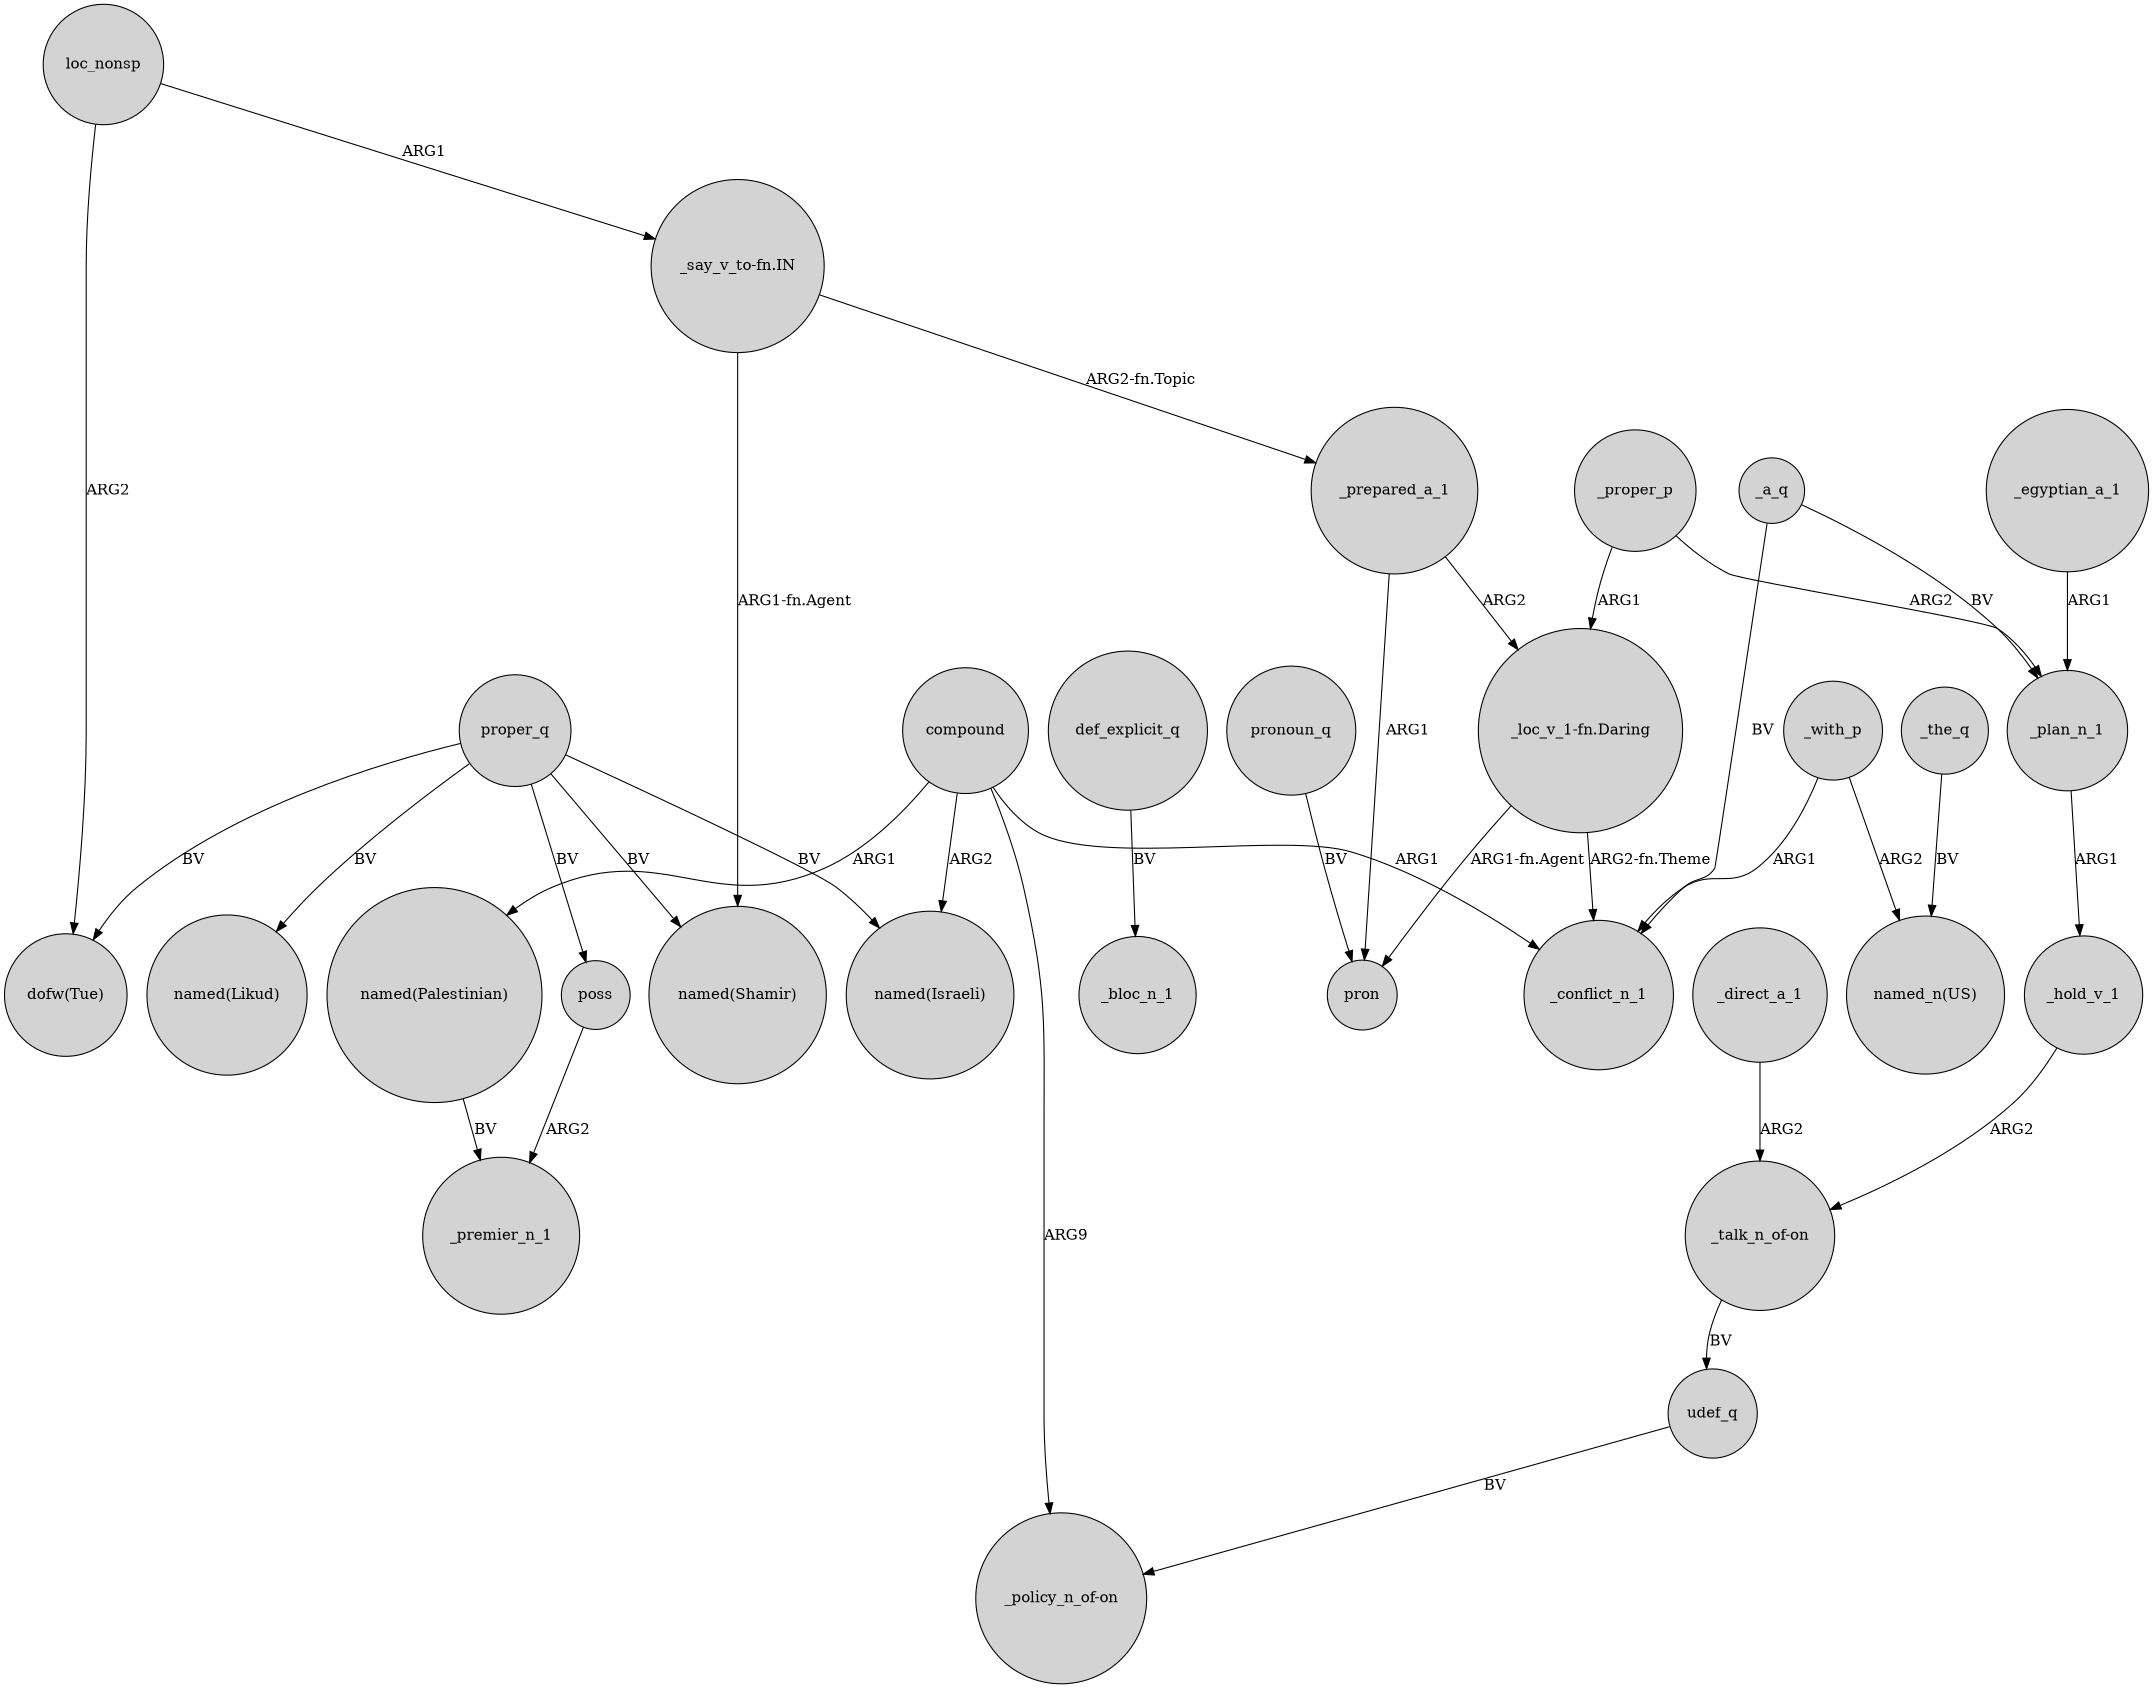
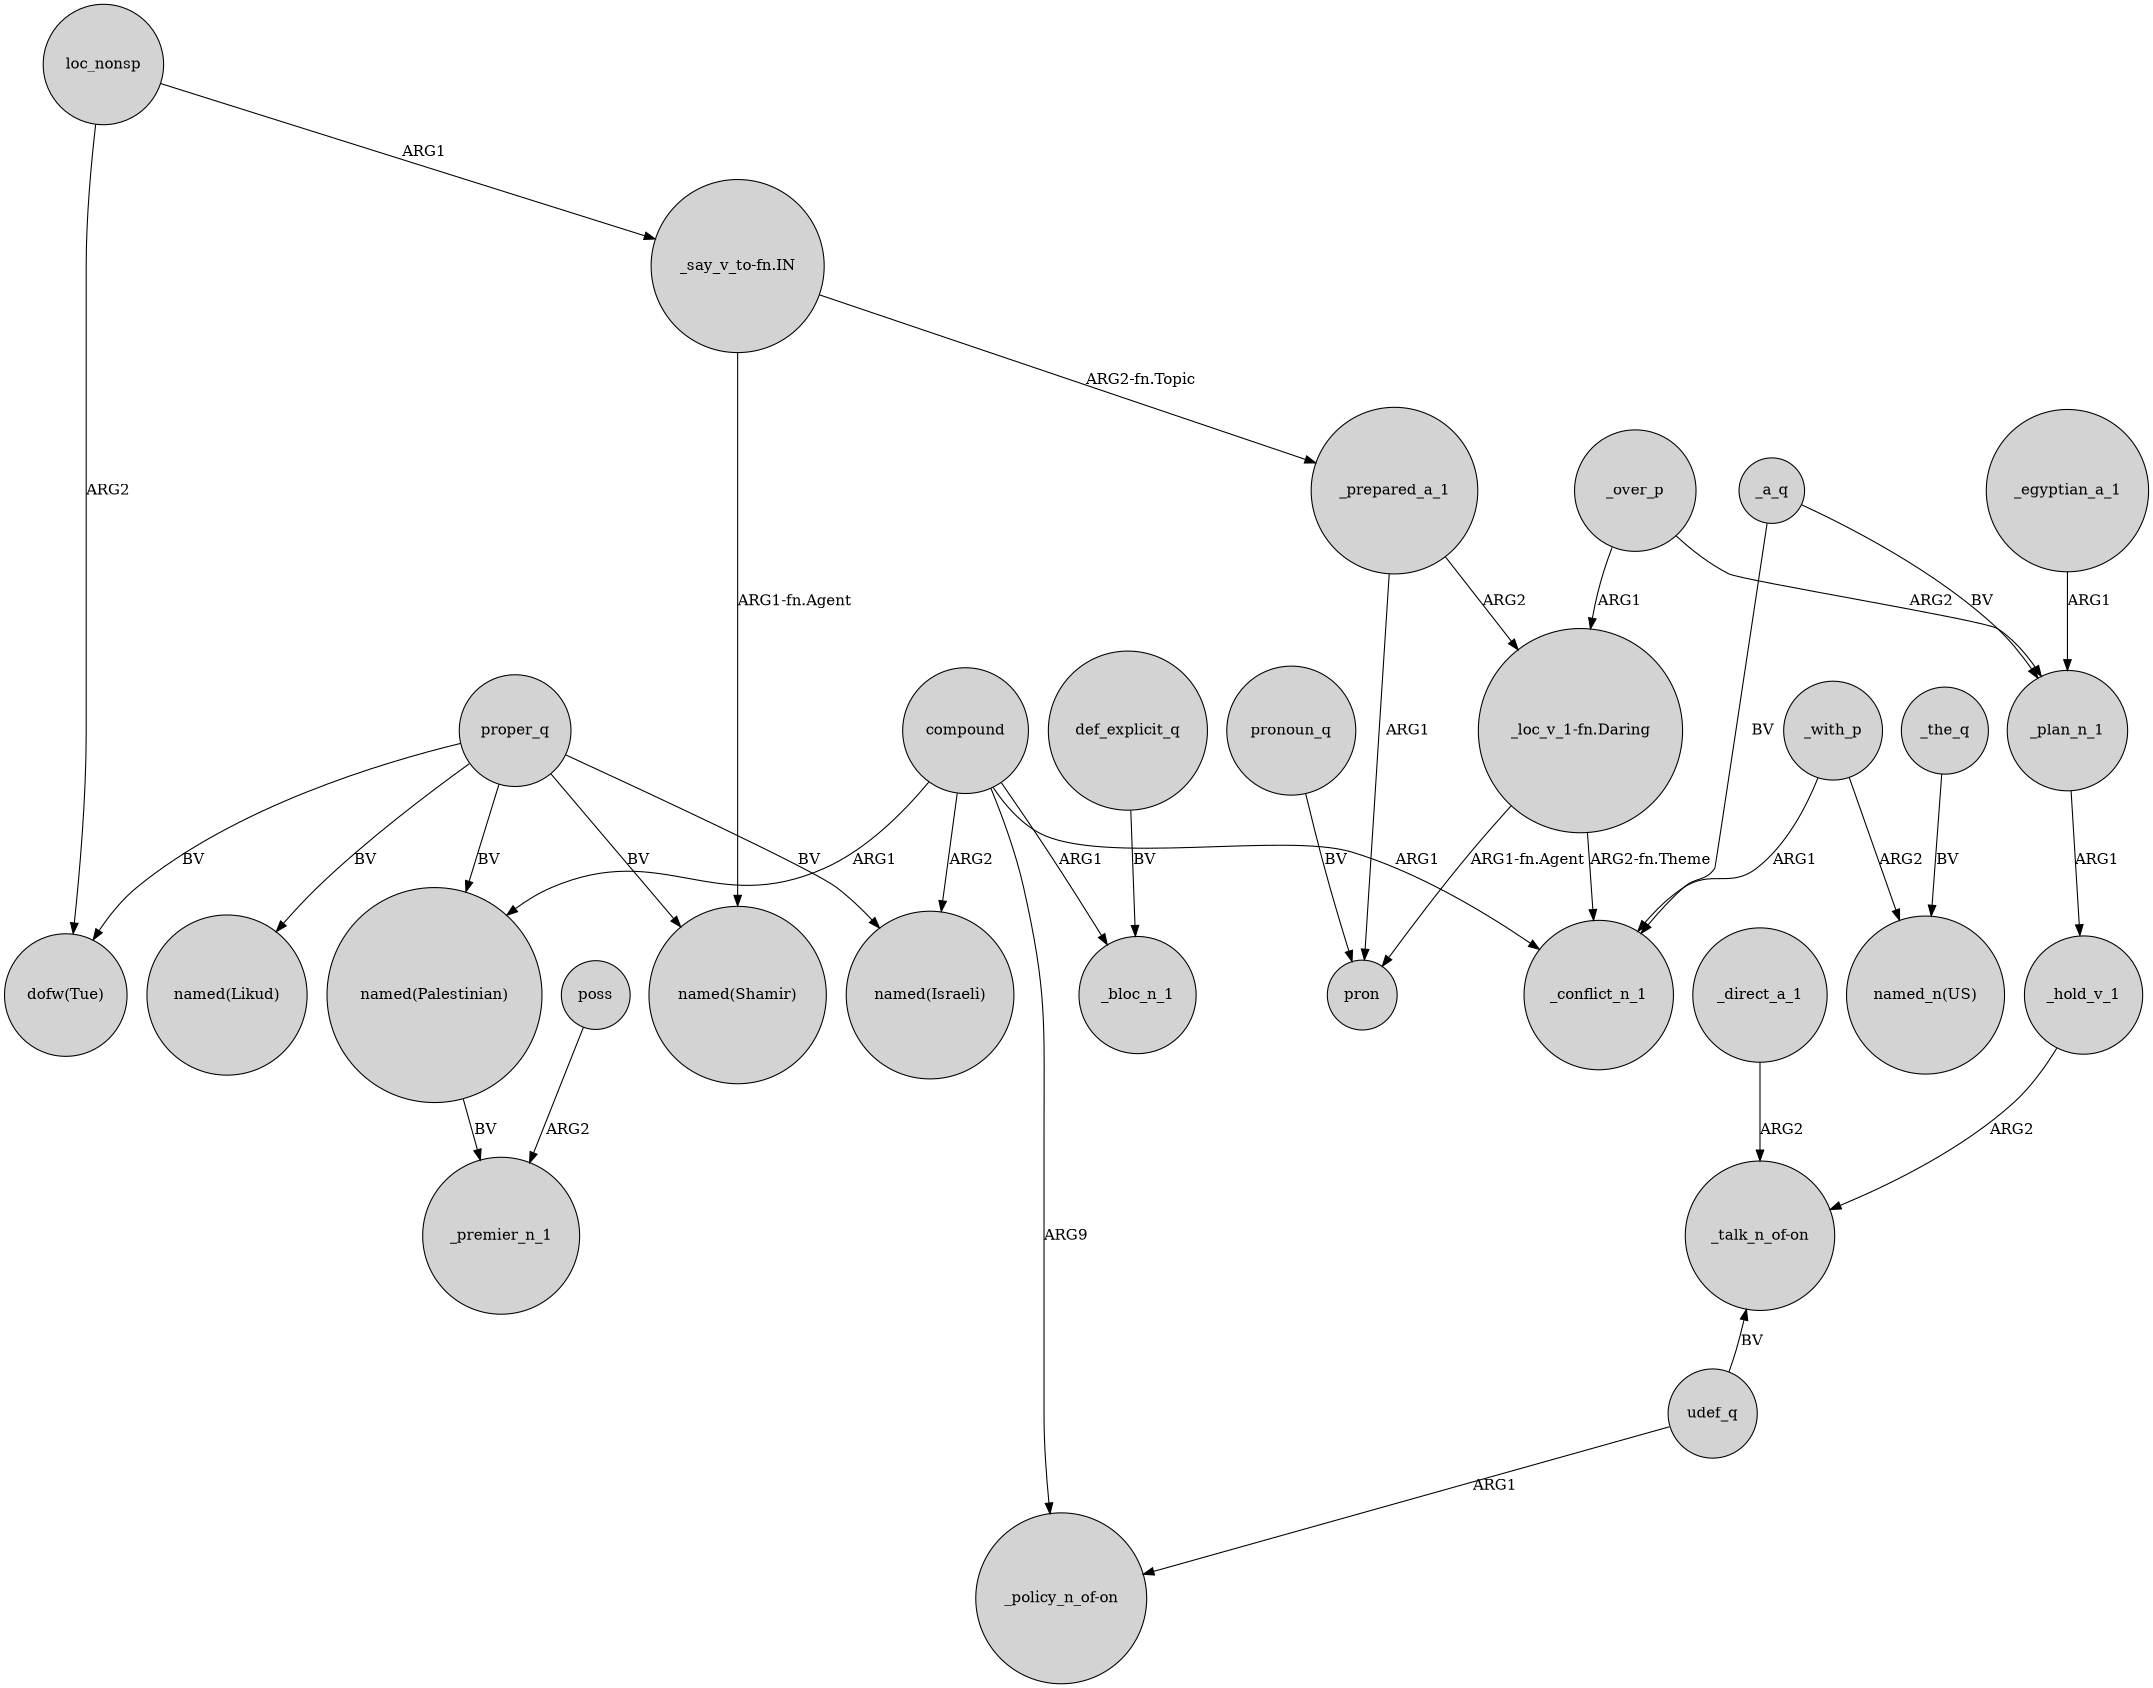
(1635, 491) -> (1635, 491)
none -> (1052, 858)
(557, 868) -> (484, 833)
(1711, 1328) -> (1737, 1346)
(1495, 1486) -> (1495, 1486)
